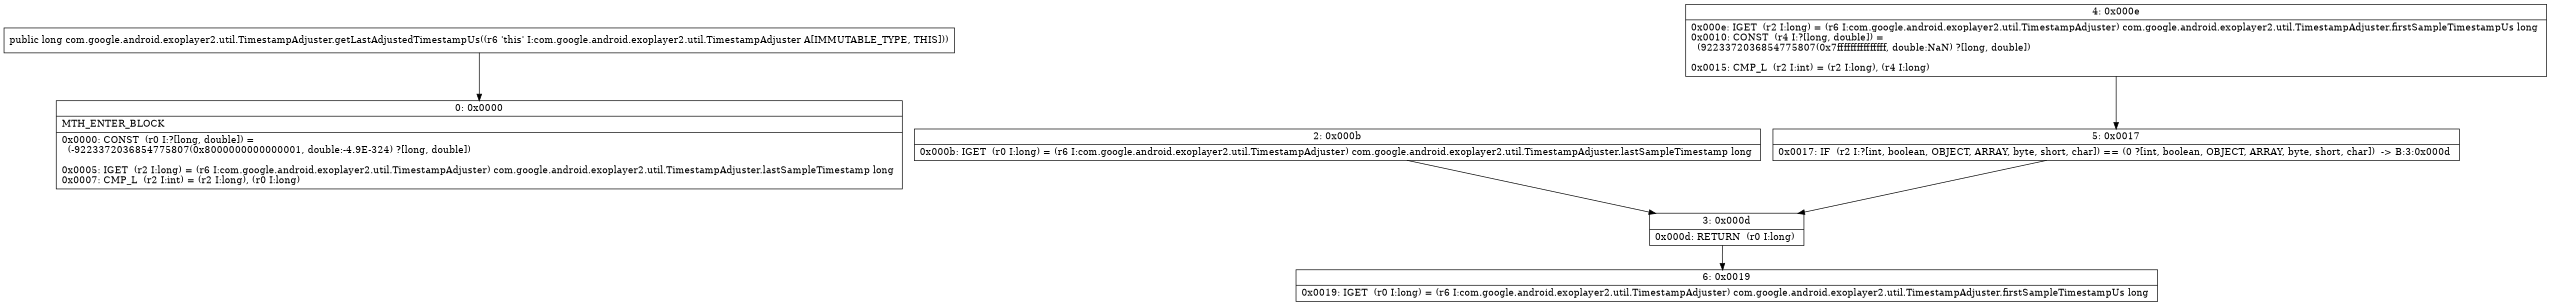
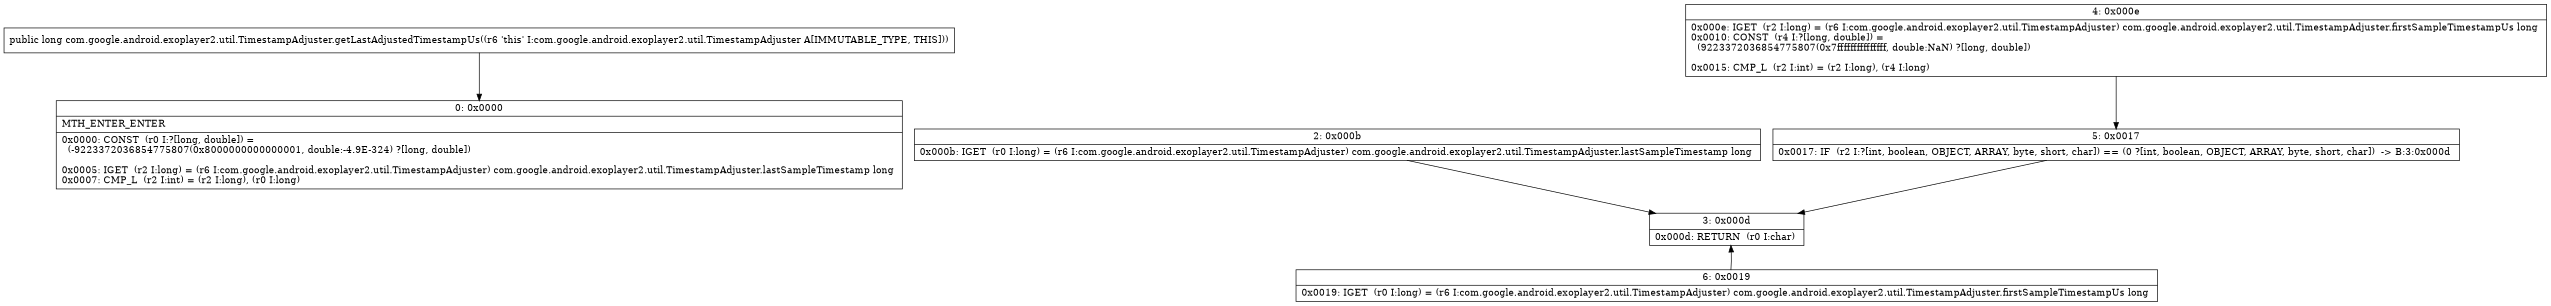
(114, 124) -> (114, 124)
(1726, 237) -> (1727, 237)
(1722, 254) -> (1731, 261)
